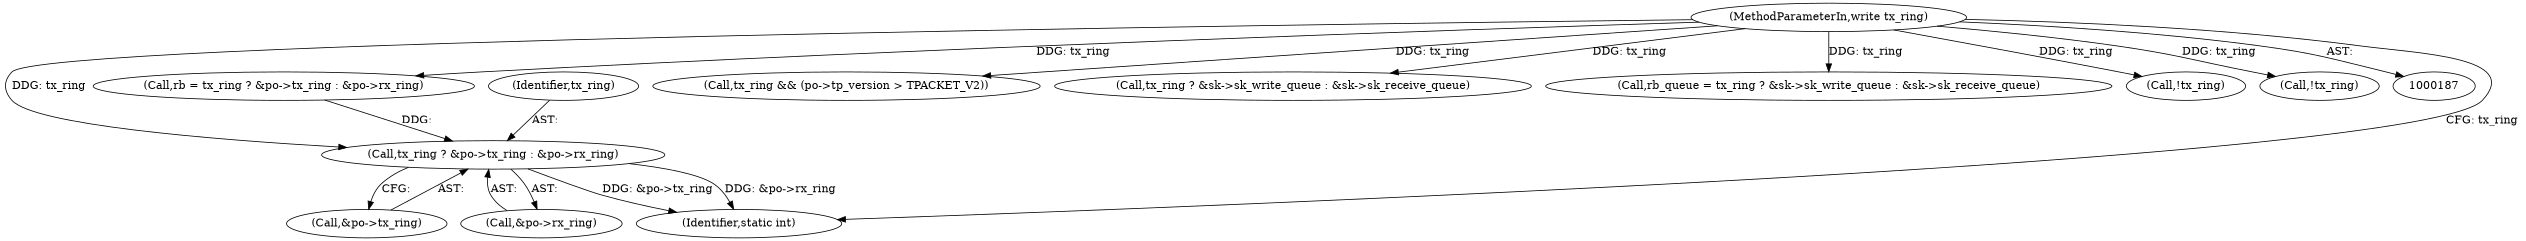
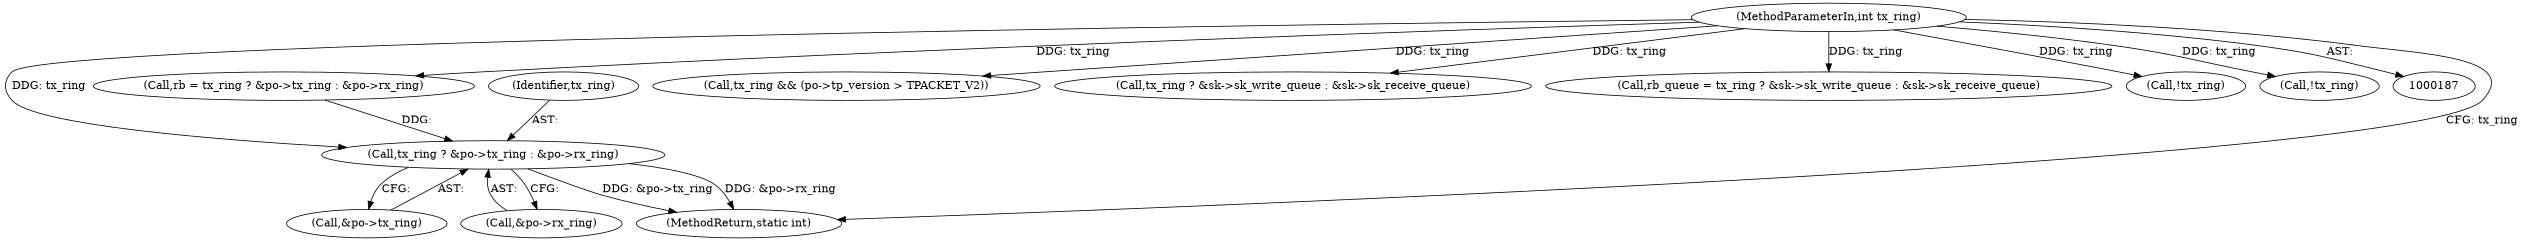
(1829, 17) -> (1829, 17)
(547, 189) -> (547, 189)
(739, 224) -> (739, 224)
